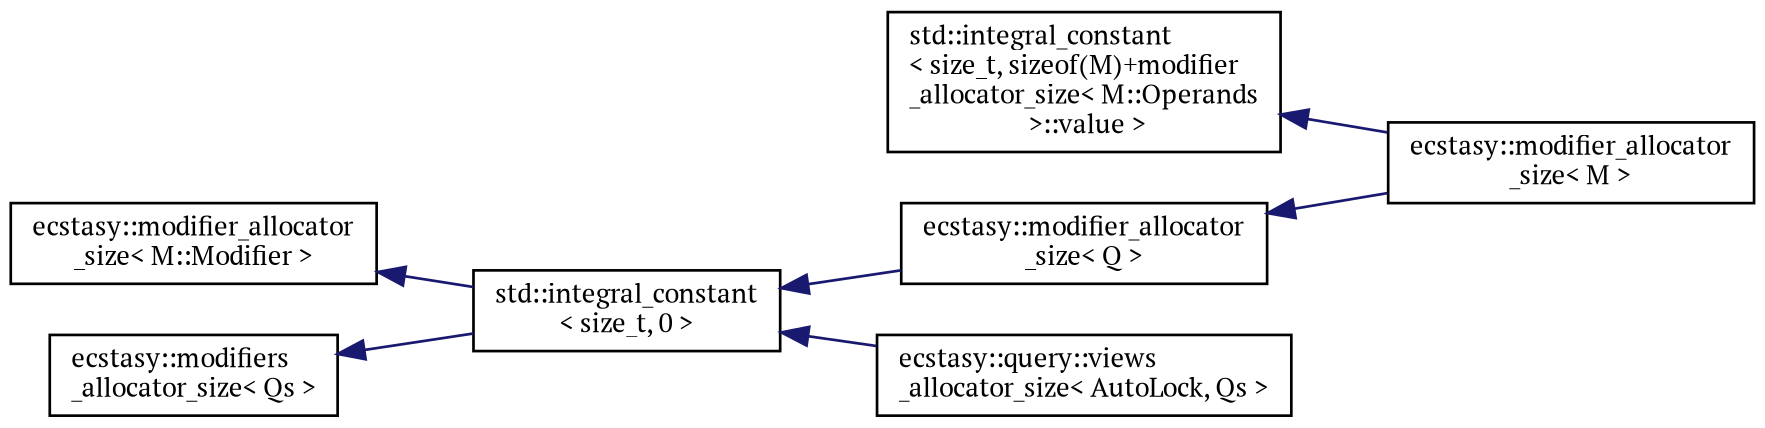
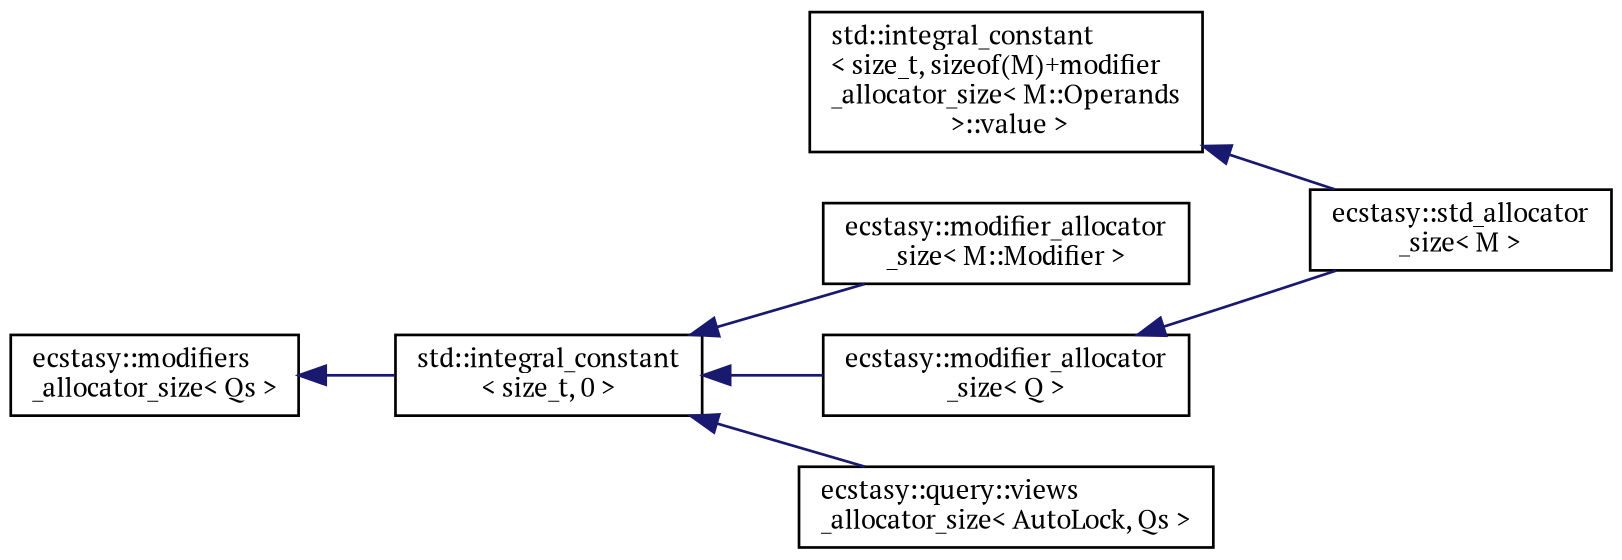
(1571, 163) -> (1461, 230)
(439, 282) -> (791, 305)
